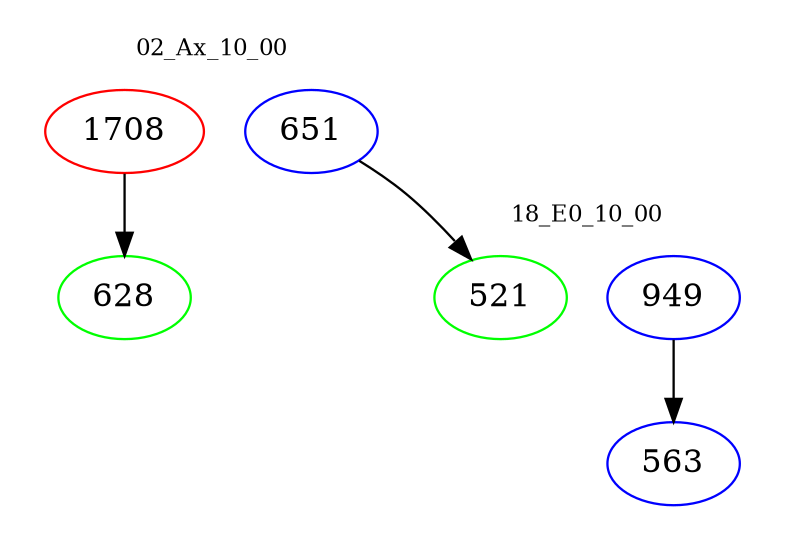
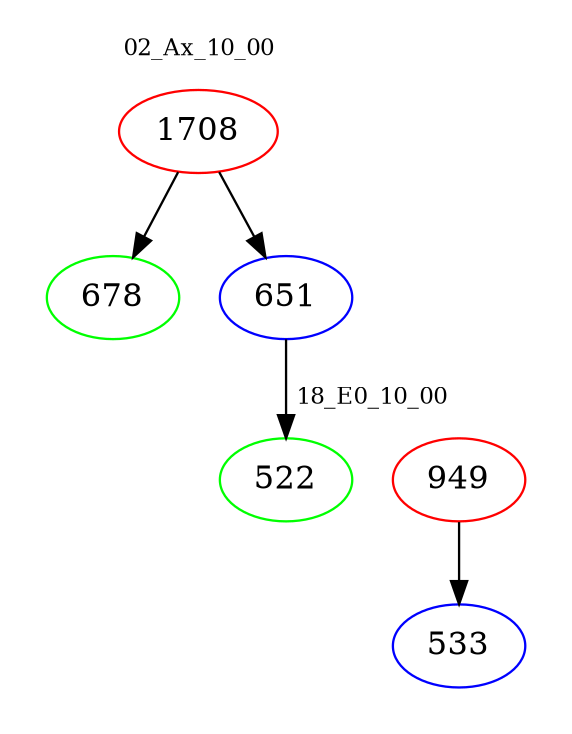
none -> (237, 204)
(125, 298) -> (113, 298)
(501, 298) -> (286, 480)
(674, 298) -> (459, 480)
(674, 464) -> (459, 646)
